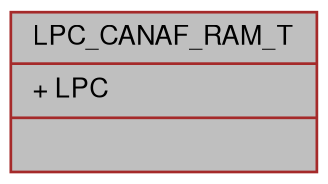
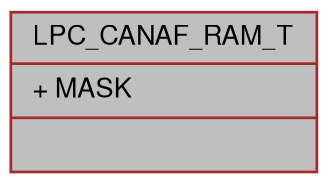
(70, 89) -> (83, 89)
